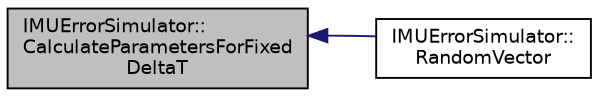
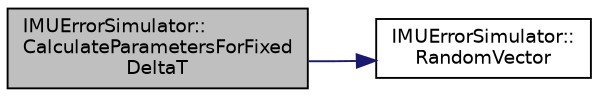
(352, 36) -> (333, 61)
